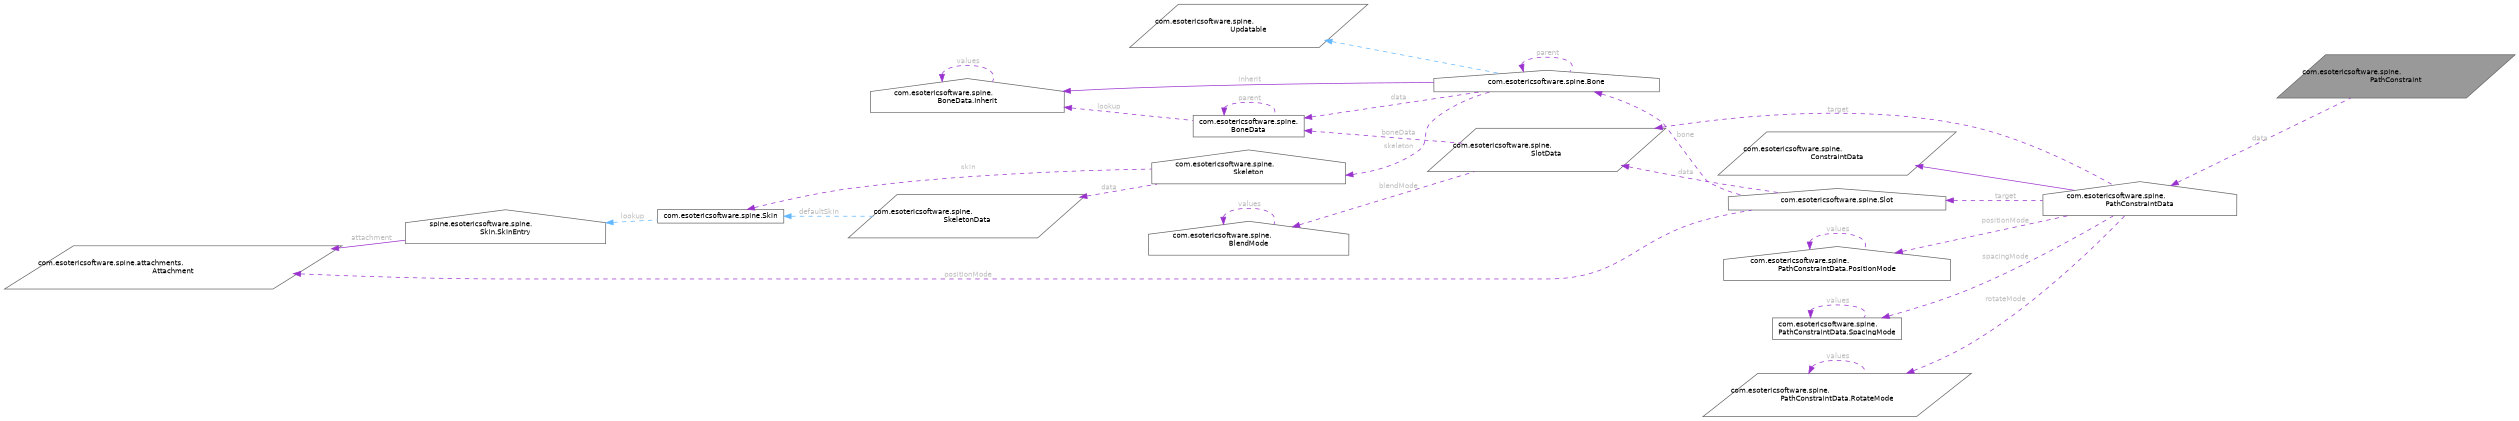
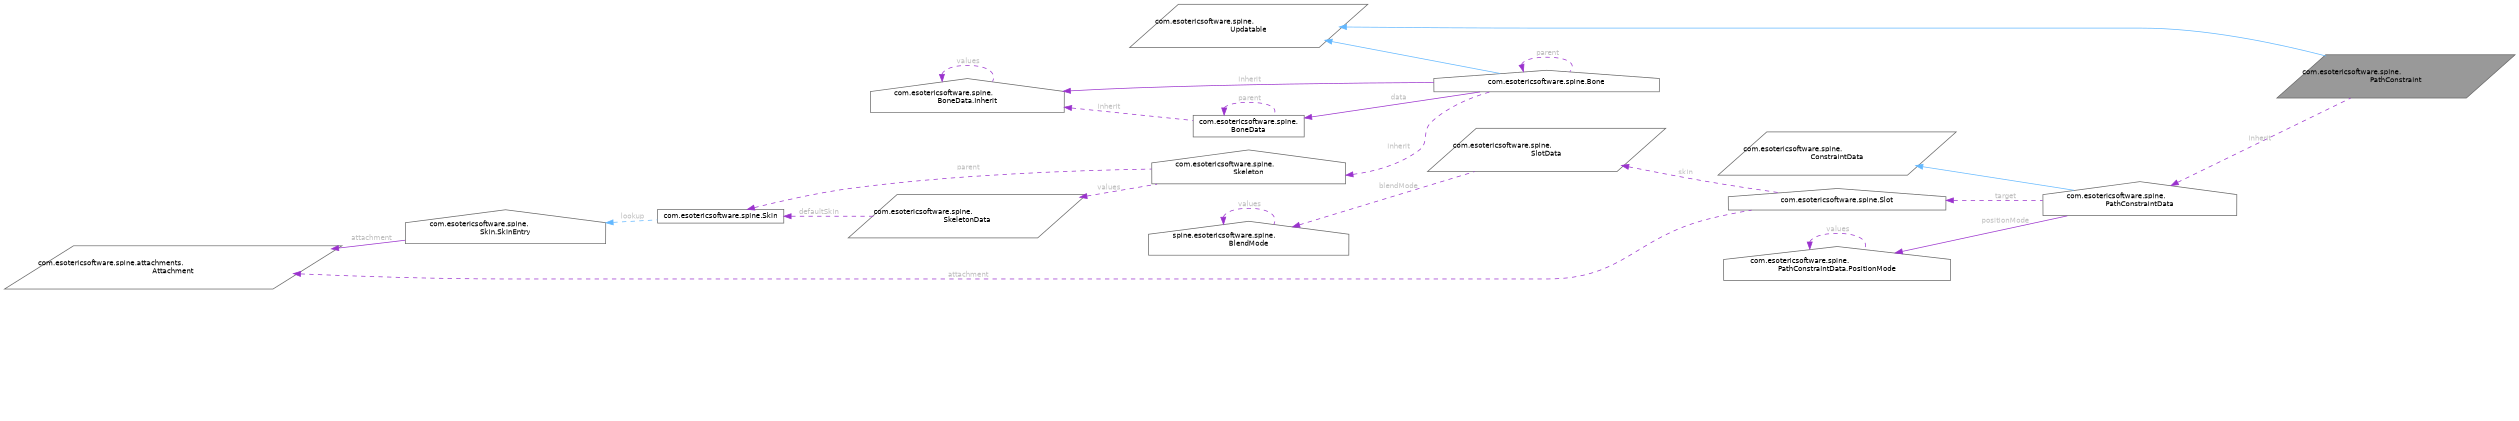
none -> (1838, 28)
(1416, 58) -> (1416, 58)
(1396, 104) -> (1396, 104)
(1108, 107) -> (1108, 107)
(1894, 116) -> none
(1387, 137) -> none
(2259, 139) -> (2259, 139)
(1676, 140) -> none
(1398, 147) -> (1398, 147)
(967, 168) -> (967, 168)
(1685, 173) -> (1685, 173)
(1998, 179) -> (1998, 179)
(1108, 188) -> (1108, 188)
(833, 216) -> (833, 216)
(506, 229) -> (506, 229)
(1985, 234) -> (1985, 234)
(1249, 240) -> (1249, 240)
(967, 275) -> (967, 275)
(1837, 329) -> none
(1837, 395) -> none
